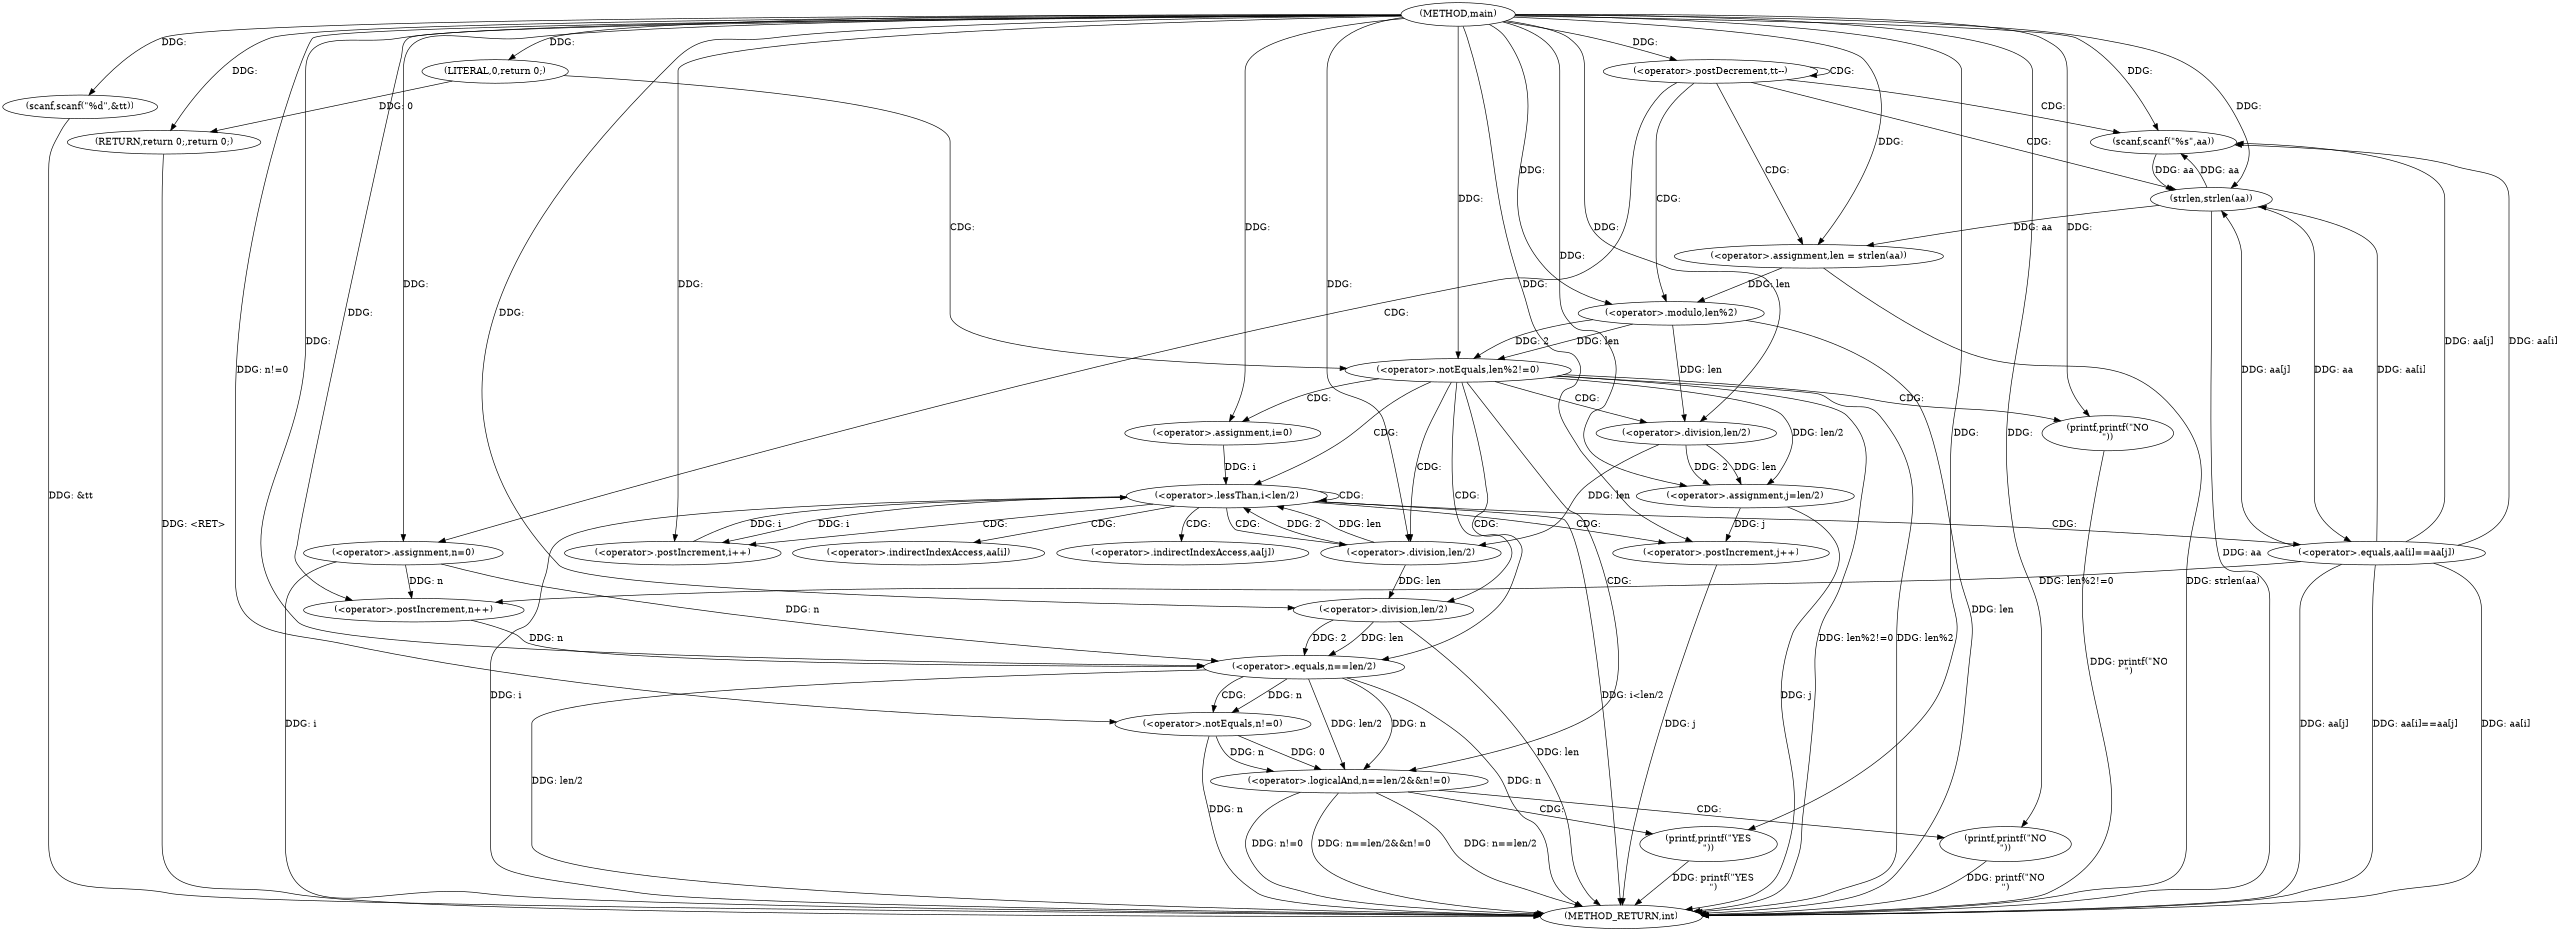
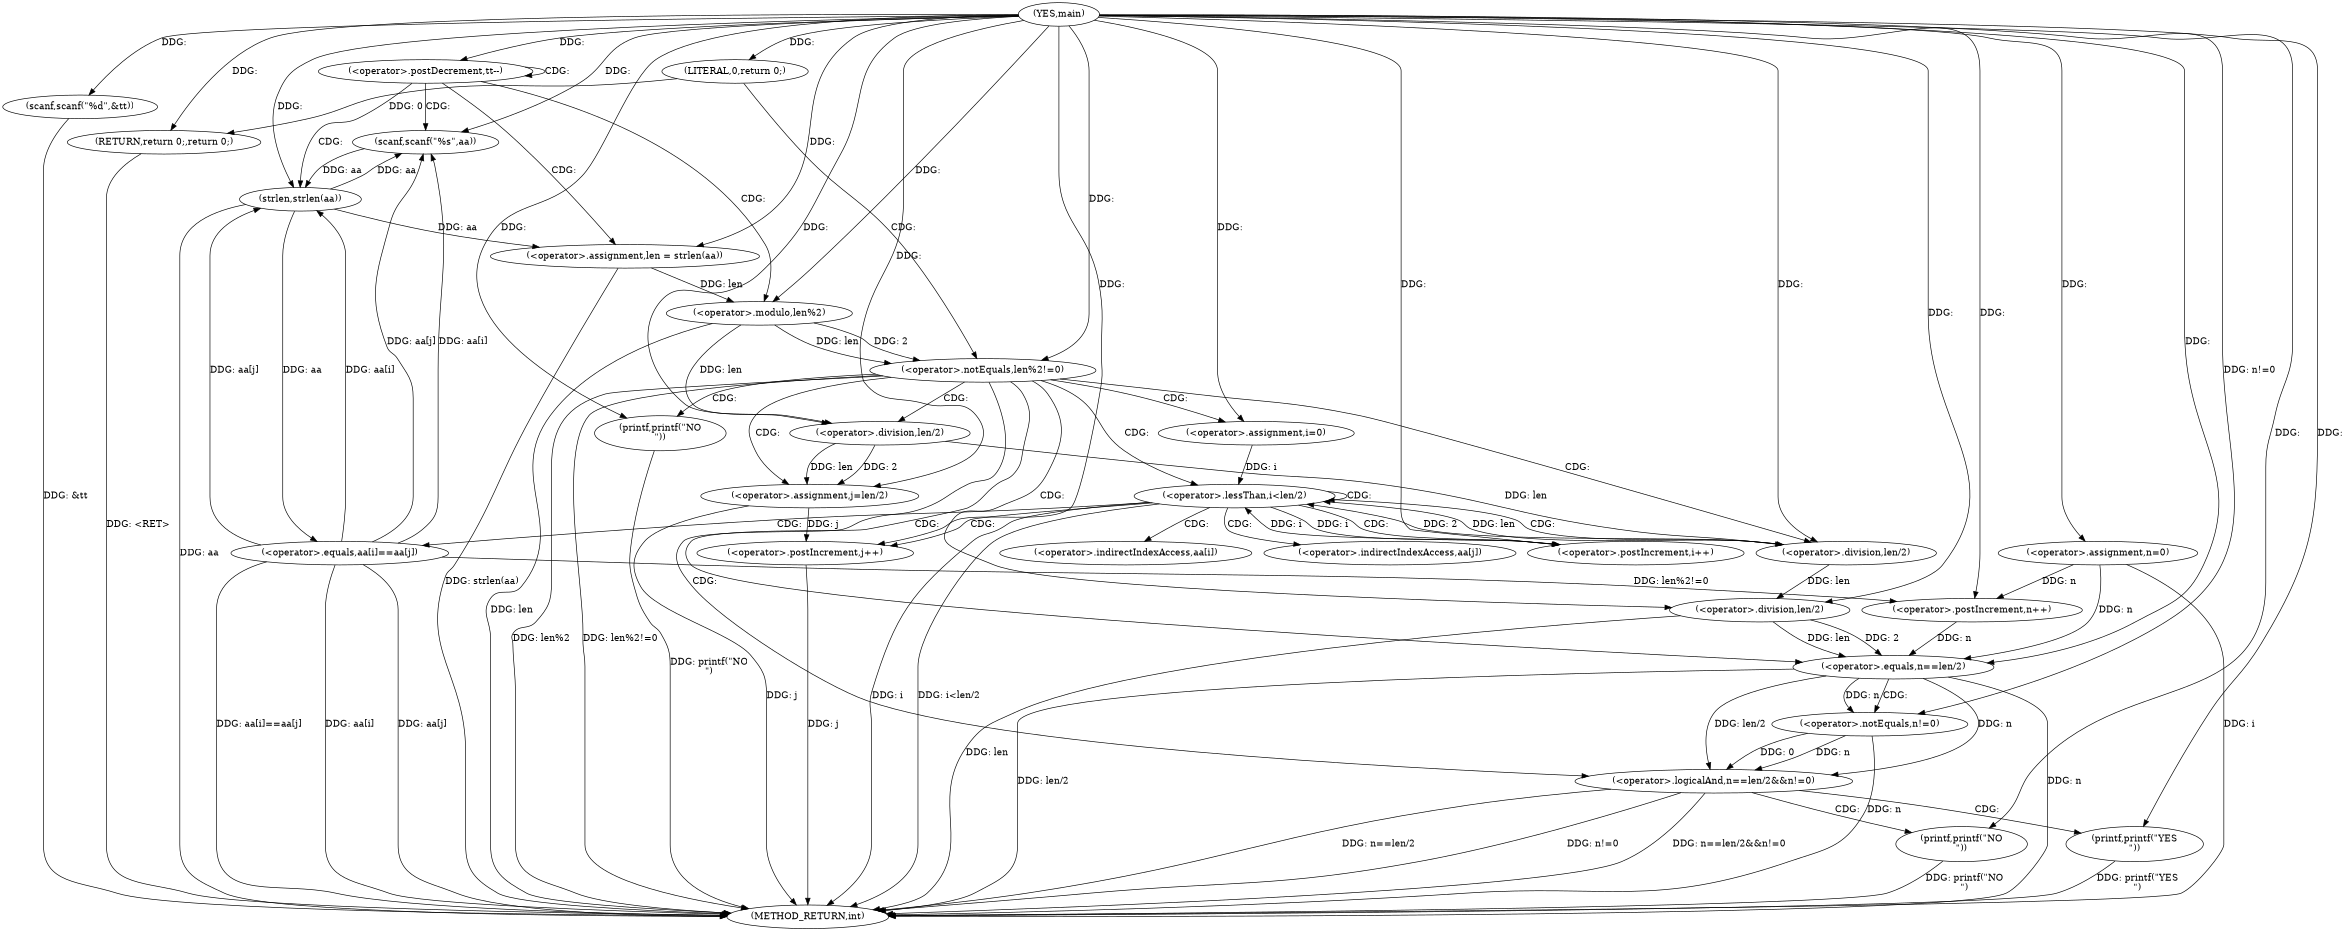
(1458, 14) -> (1059, 14)
(1119, 362) -> none
(1818, 433) -> (769, 433)
